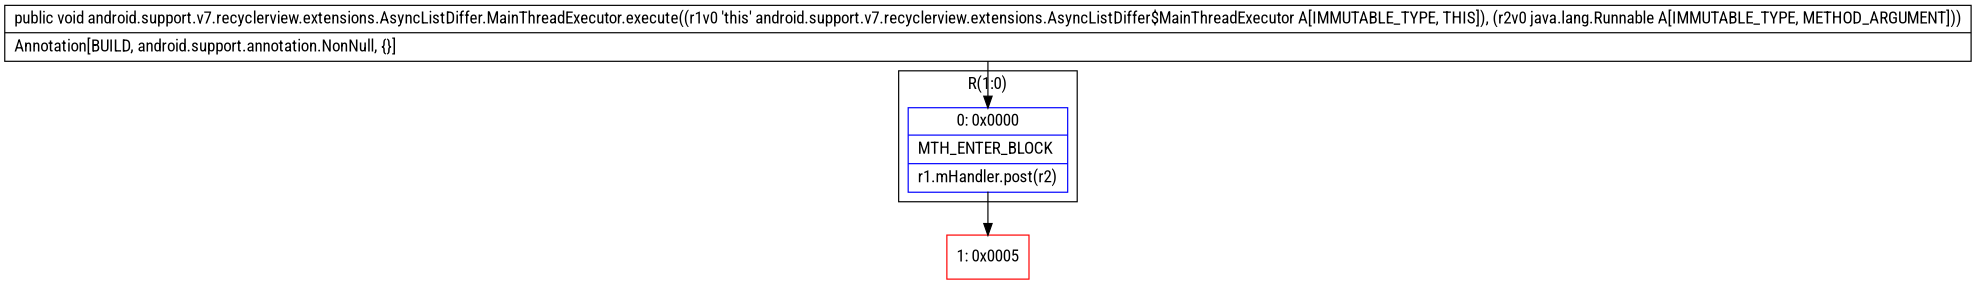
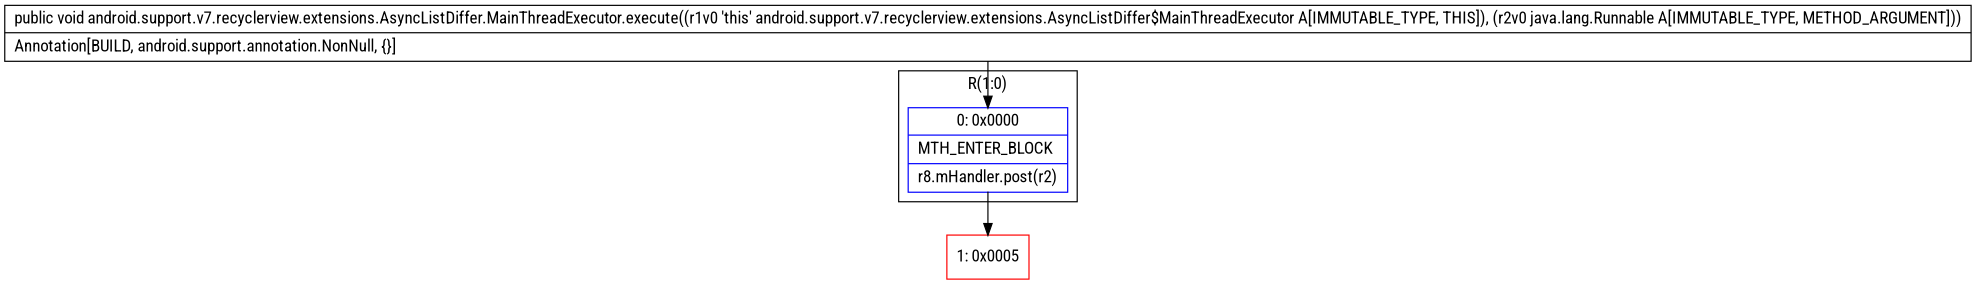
(988, 177) -> (988, 177)
